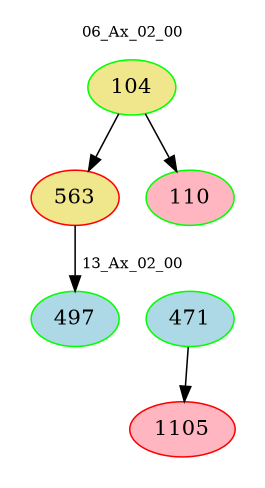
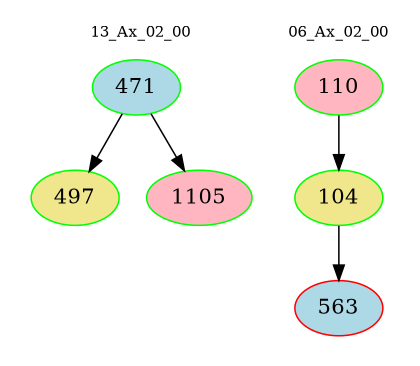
(157, 136) -> (339, 135)
(75, 198) -> (339, 308)
(75, 259) -> (110, 136)
(75, 319) -> (75, 198)
(182, 429) -> (199, 198)
